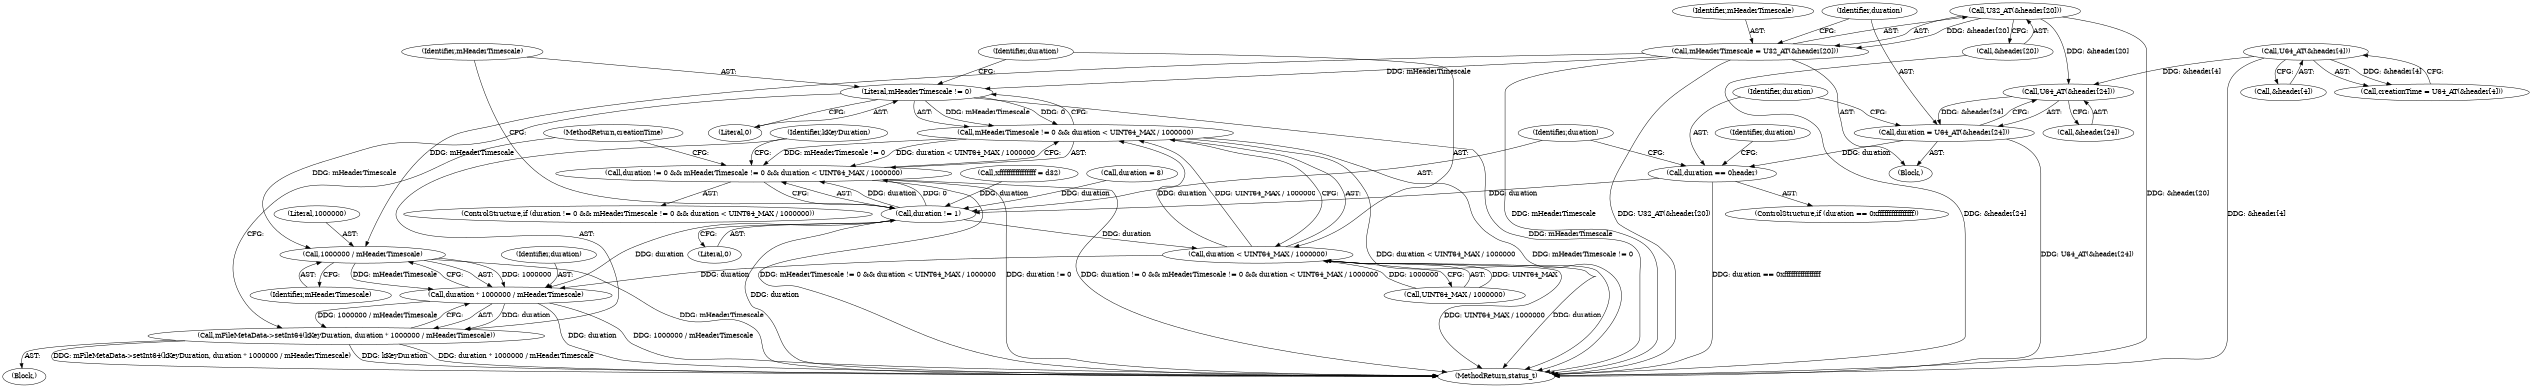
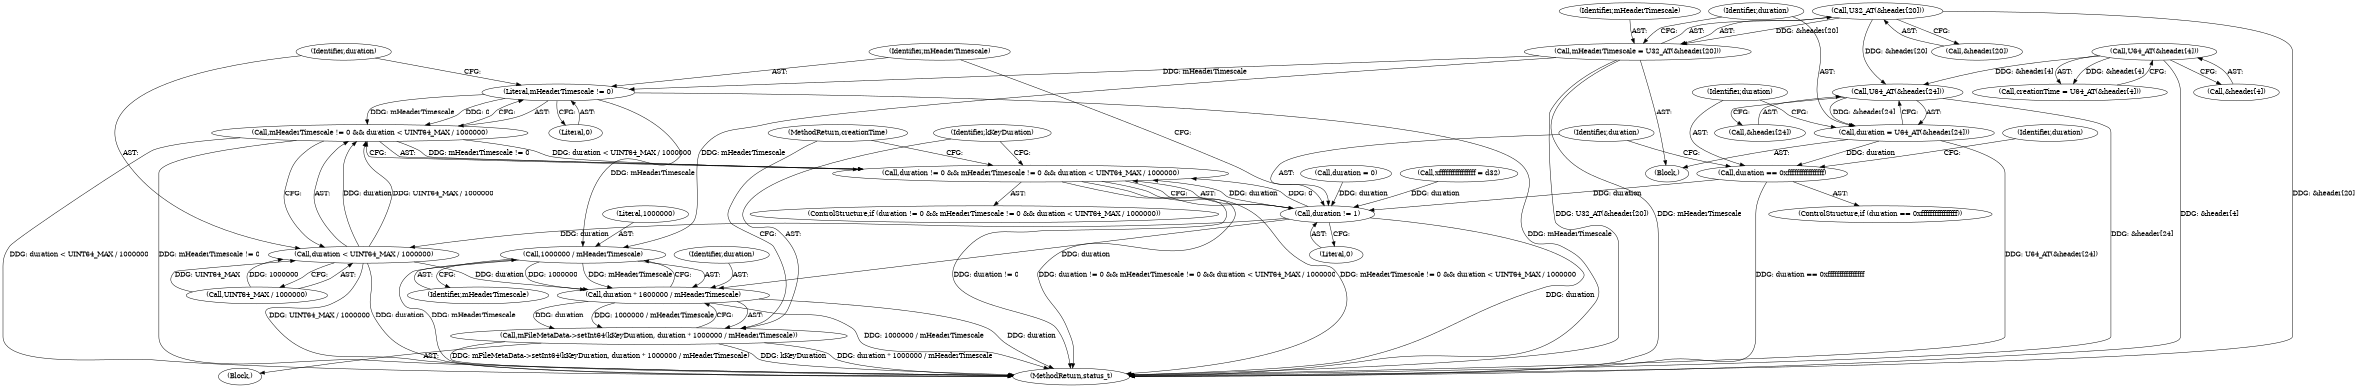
(1132, 174) -> (1346, 174)
(1712, 174) -> (1772, 174)
(1961, 213) -> (1812, 360)
(506, 295) -> (663, 295)
